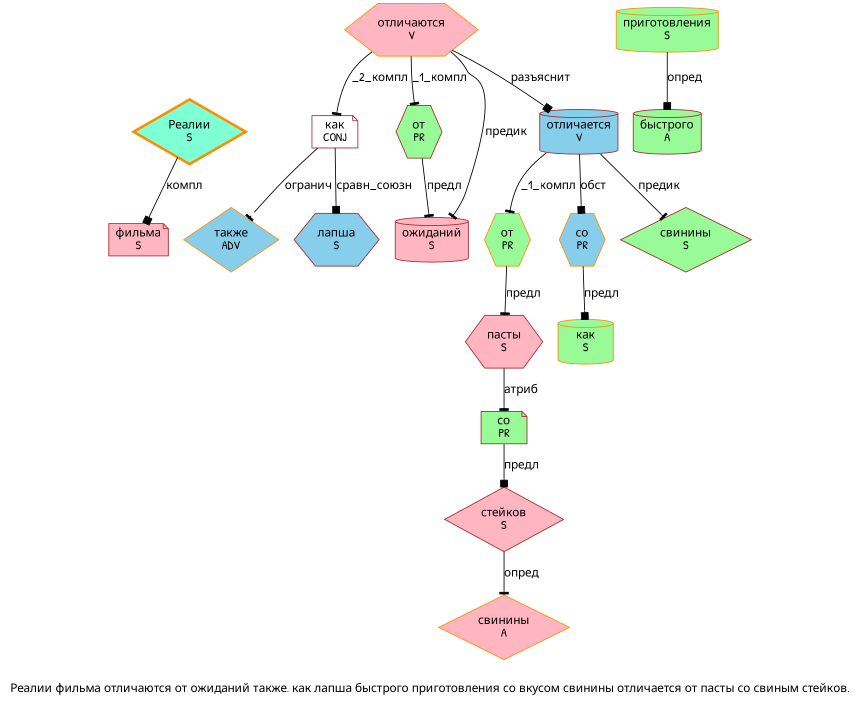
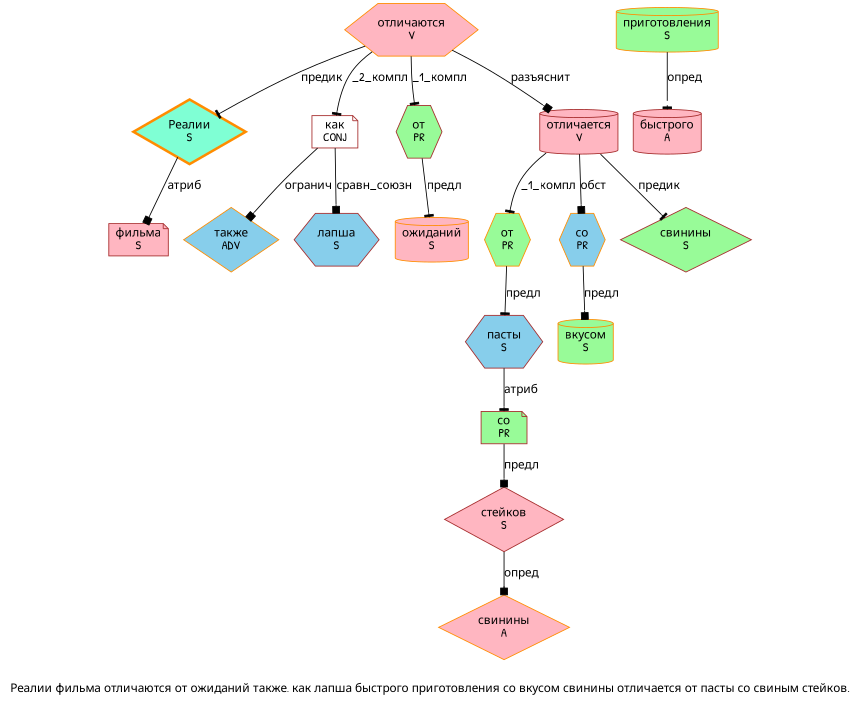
(667, 77) -> (667, 77)
(483, 129) -> (291, 76)
(579, 132) -> (579, 132)
(667, 132) -> (667, 132)
(285, 179) -> (285, 179)
(184, 186) -> (184, 186)
(432, 240) -> (432, 240)
(504, 342) -> (504, 342)
(586, 342) -> (586, 342)
(504, 571) -> (504, 571)
